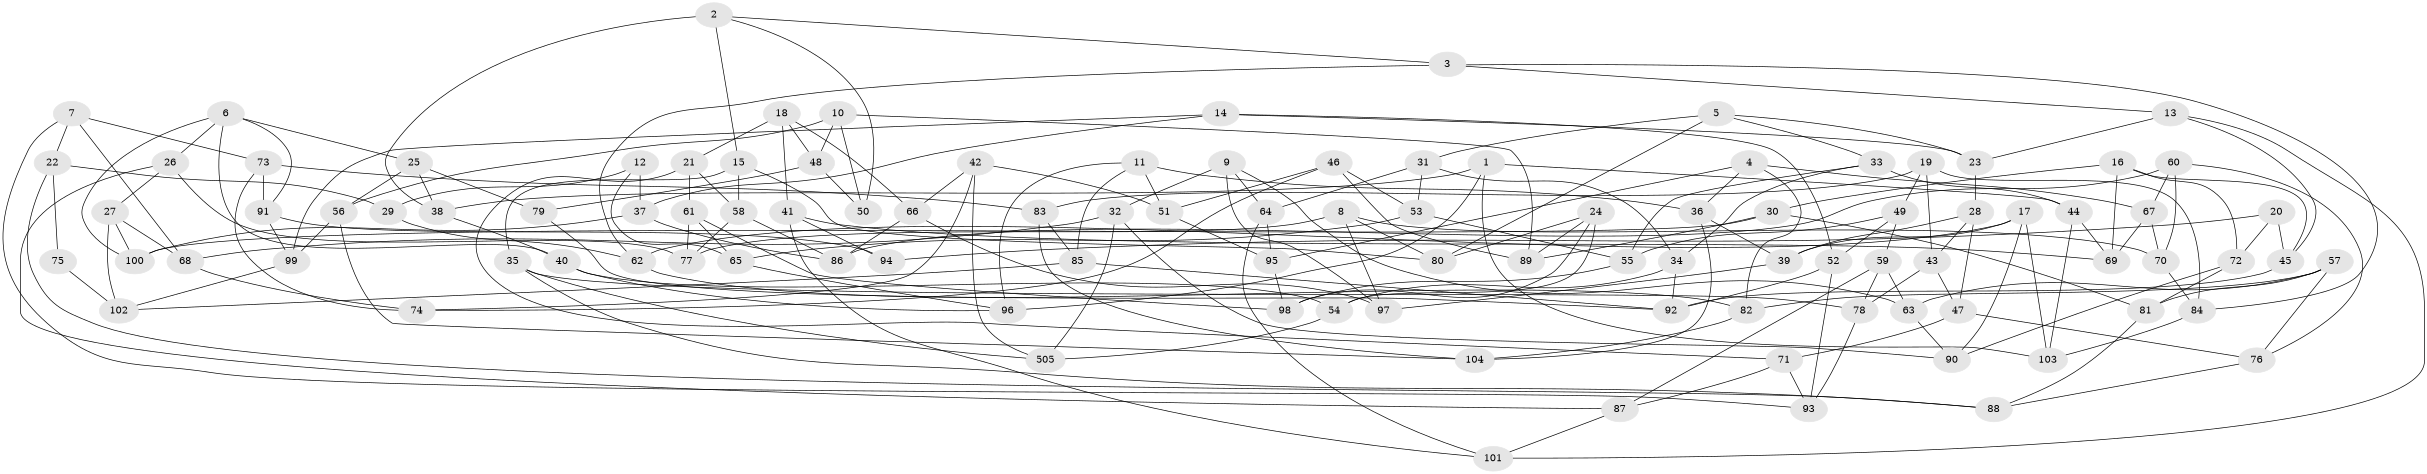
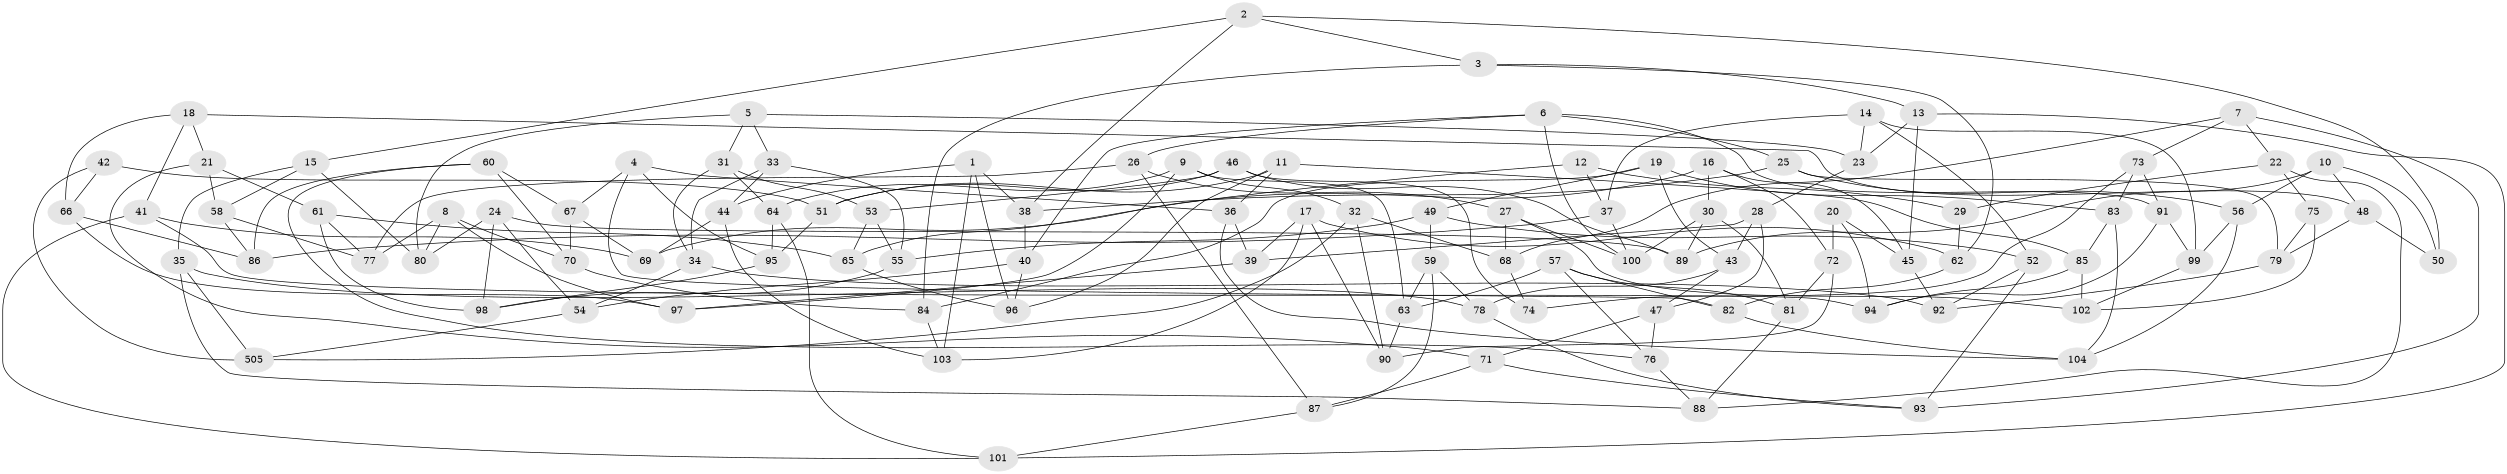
none -> (2295, 237)
(1333, 283) -> (1997, 287)
(763, 296) -> none
